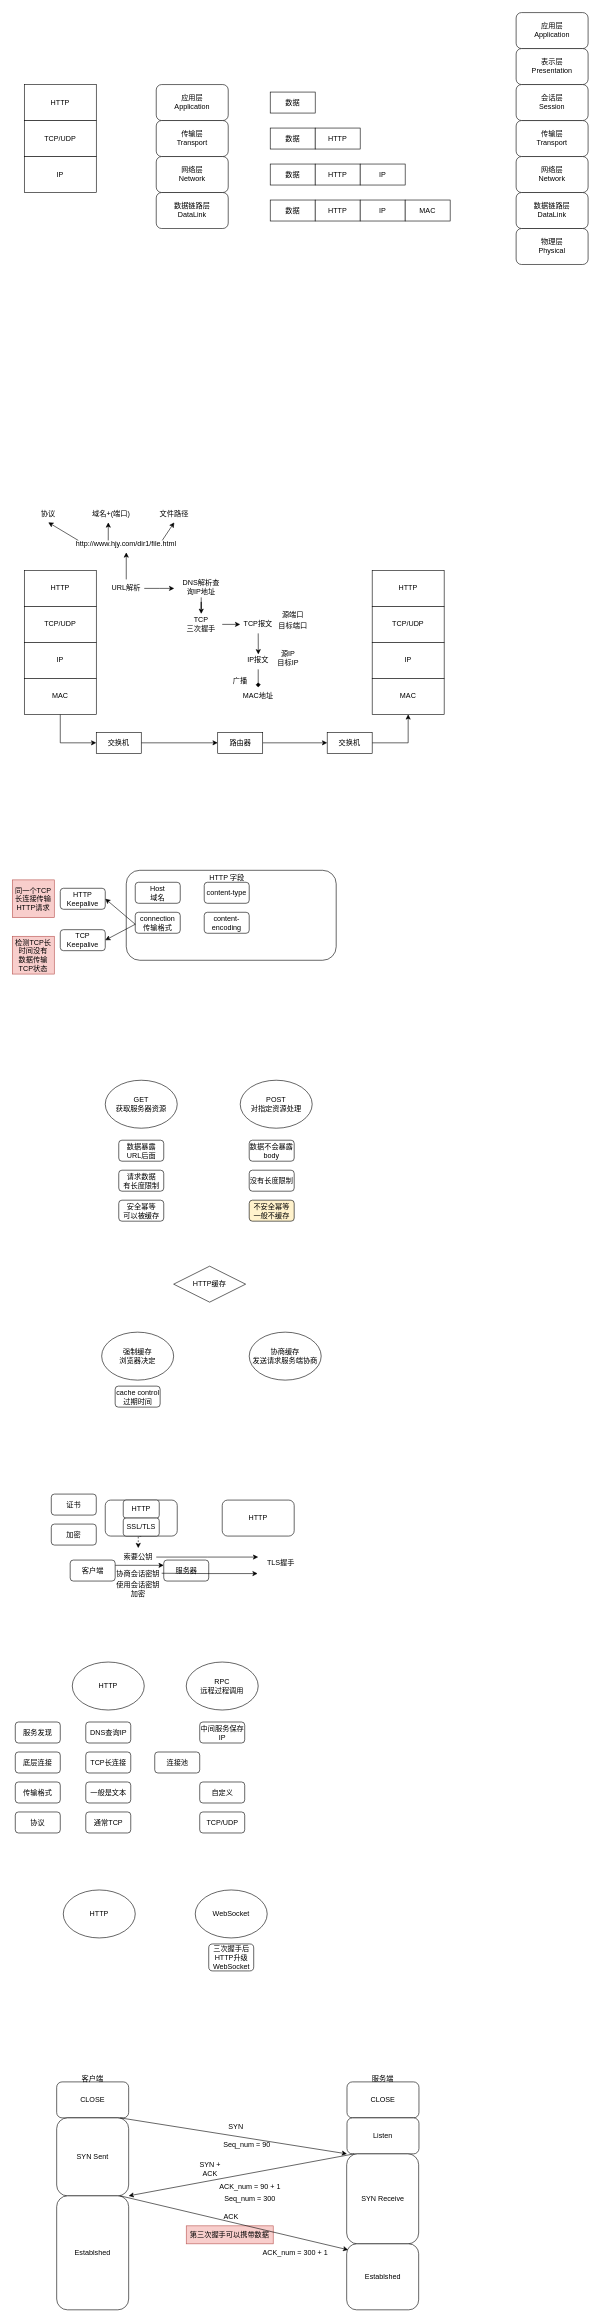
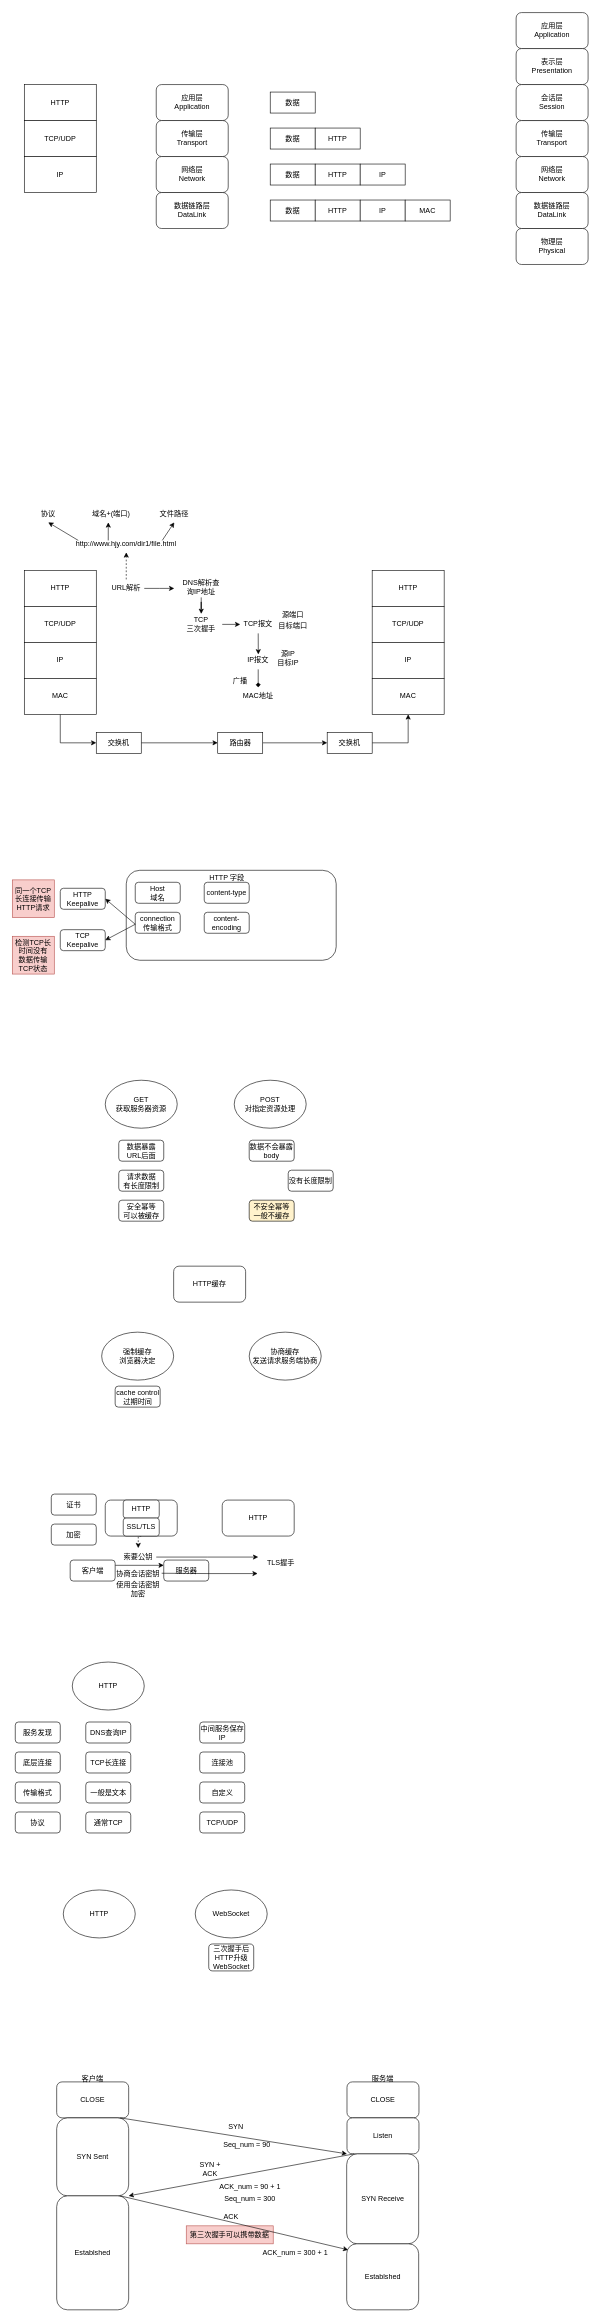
(126, 568) -> (126, 568)
(276, 1104) -> (270, 1104)
(272, 1181) -> (311, 1181)
(210, 1284) -> (210, 1284)
(222, 1686) -> none
(177, 1763) -> (222, 1763)
